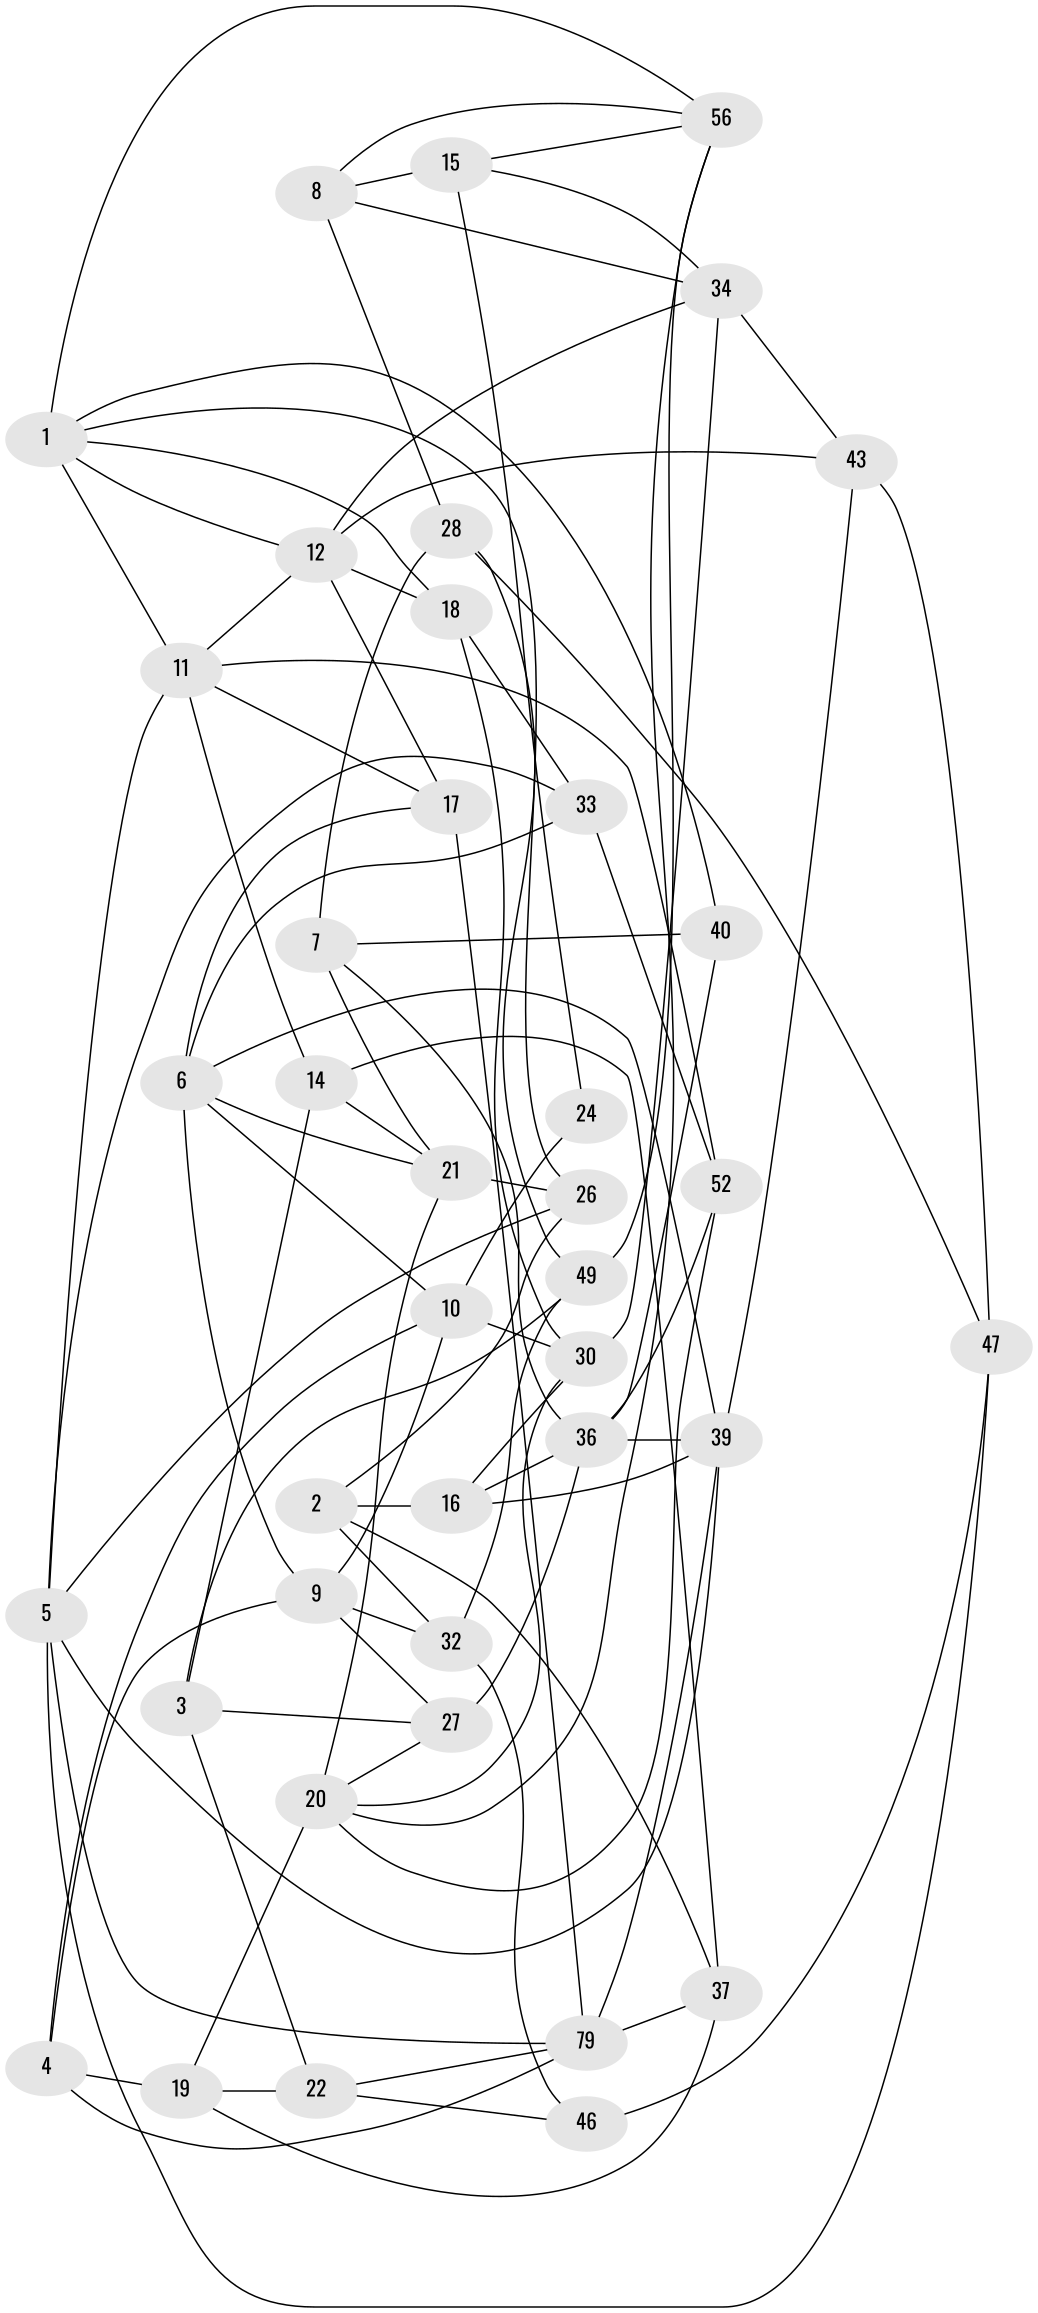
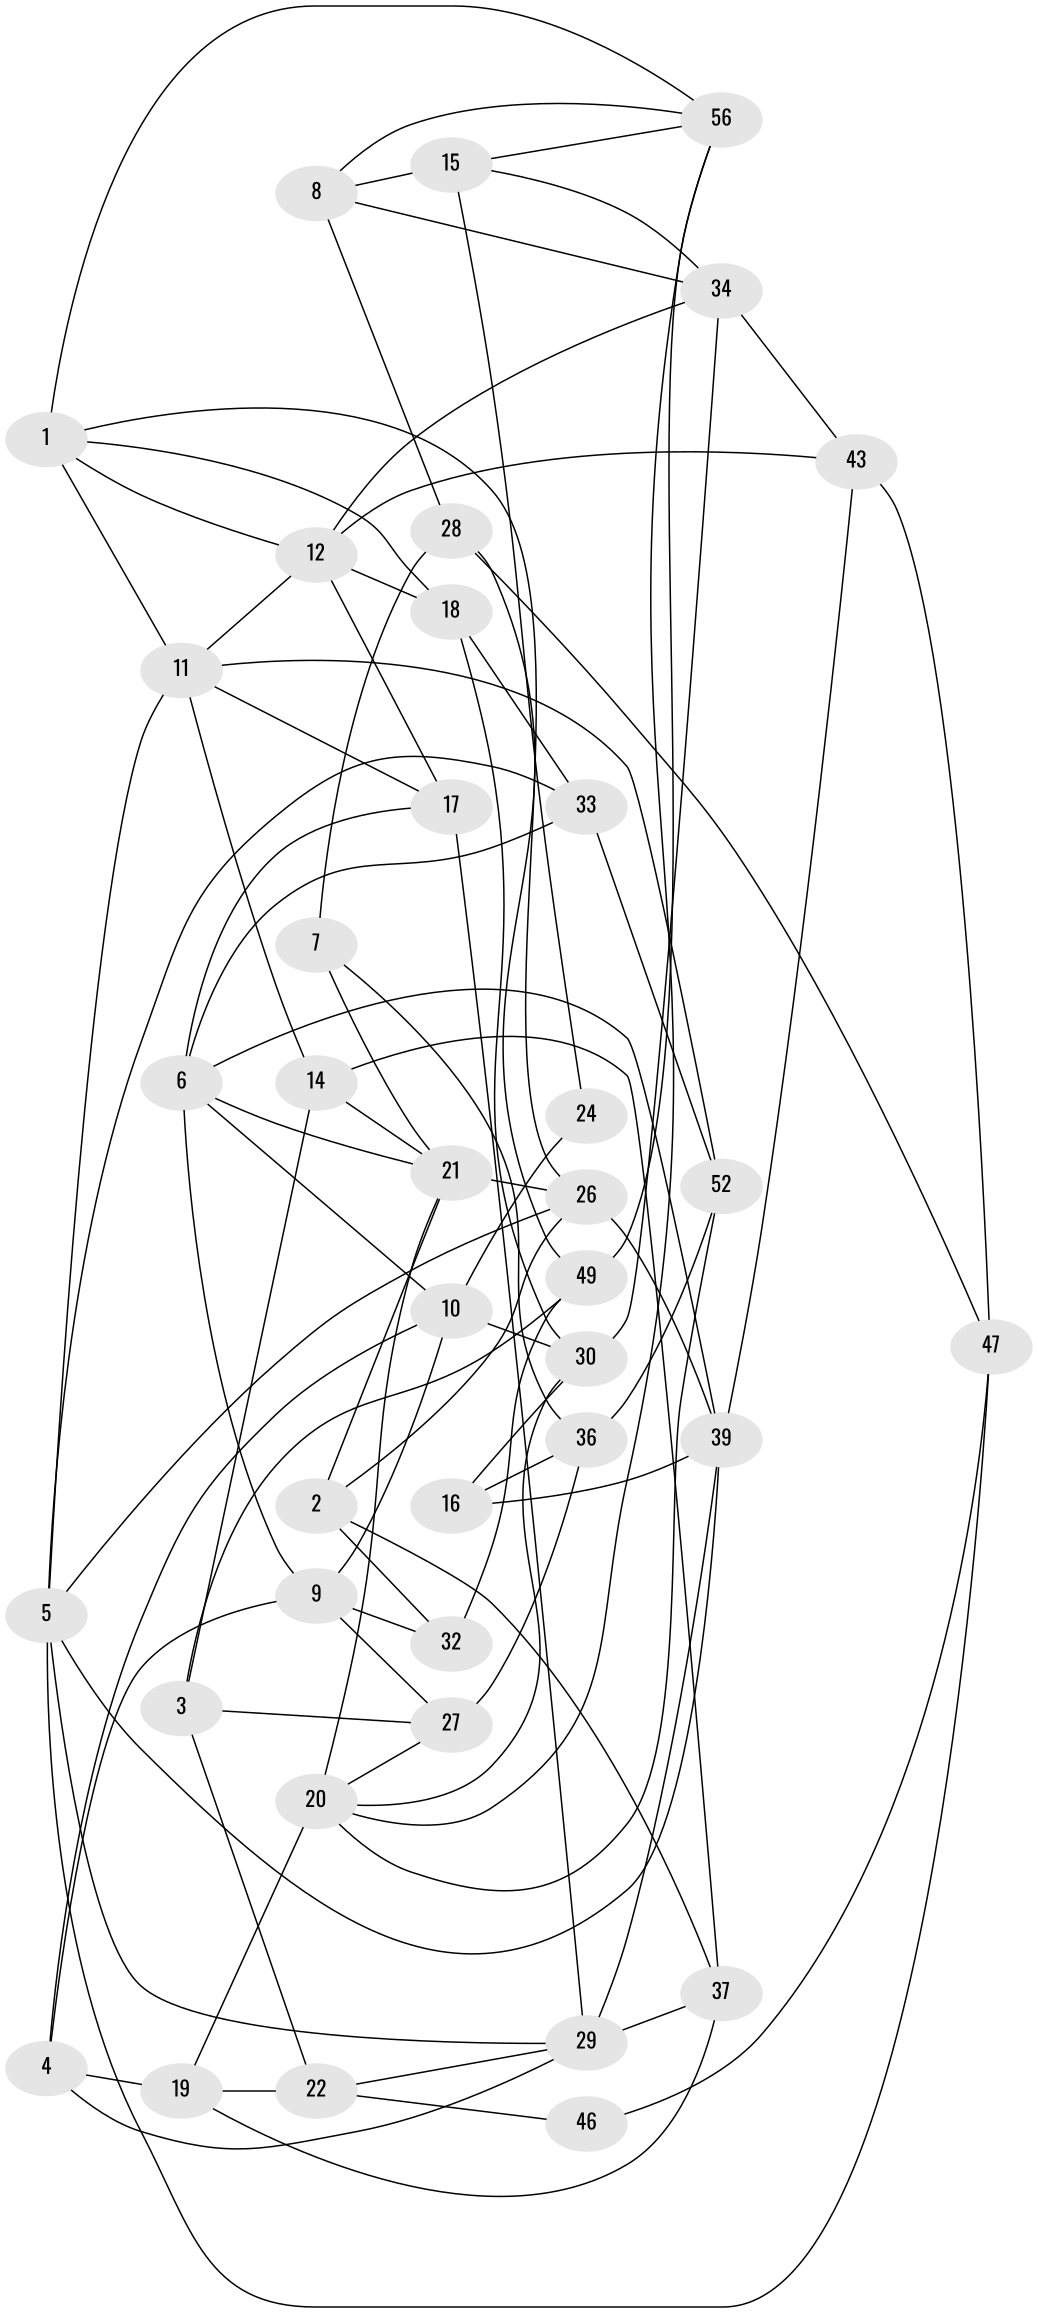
(722, 933) -> none
(654, 1440) -> (678, 1332)
(388, 1506) -> (375, 1360)
(520, 1873) -> none
(586, 2043) -> (586, 2043)
